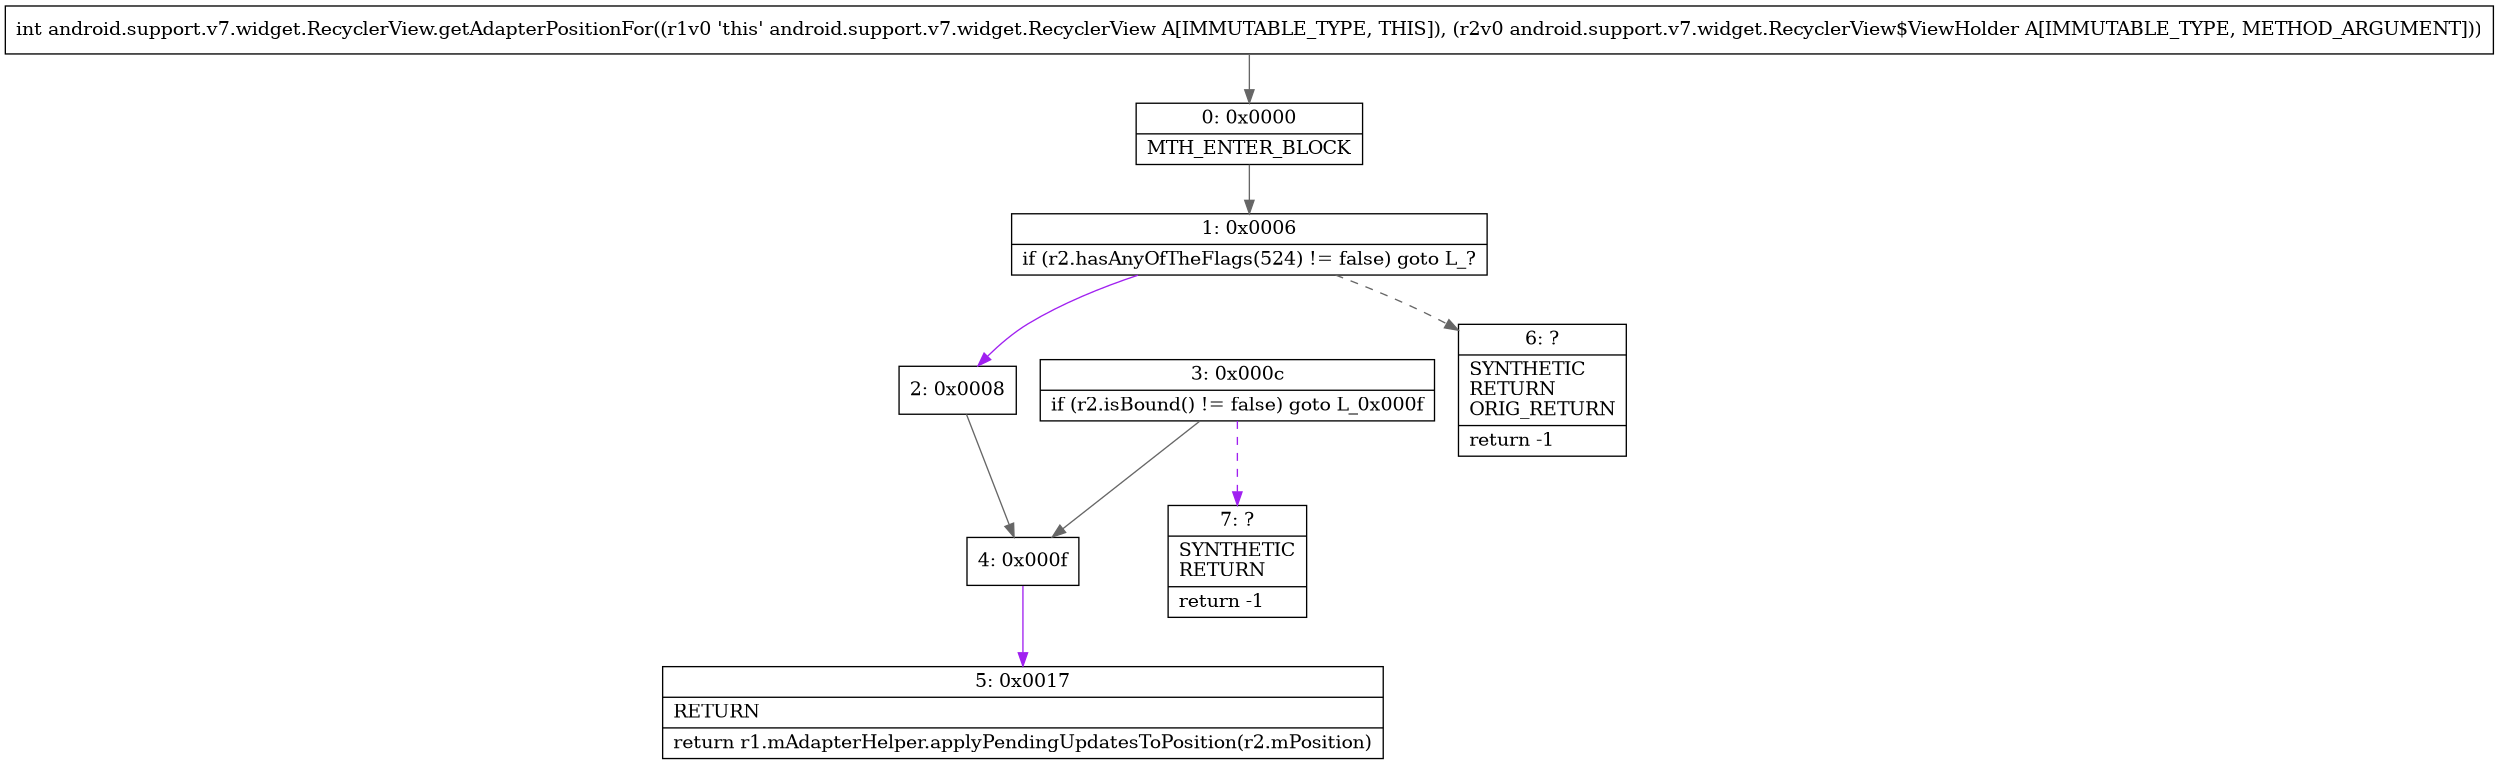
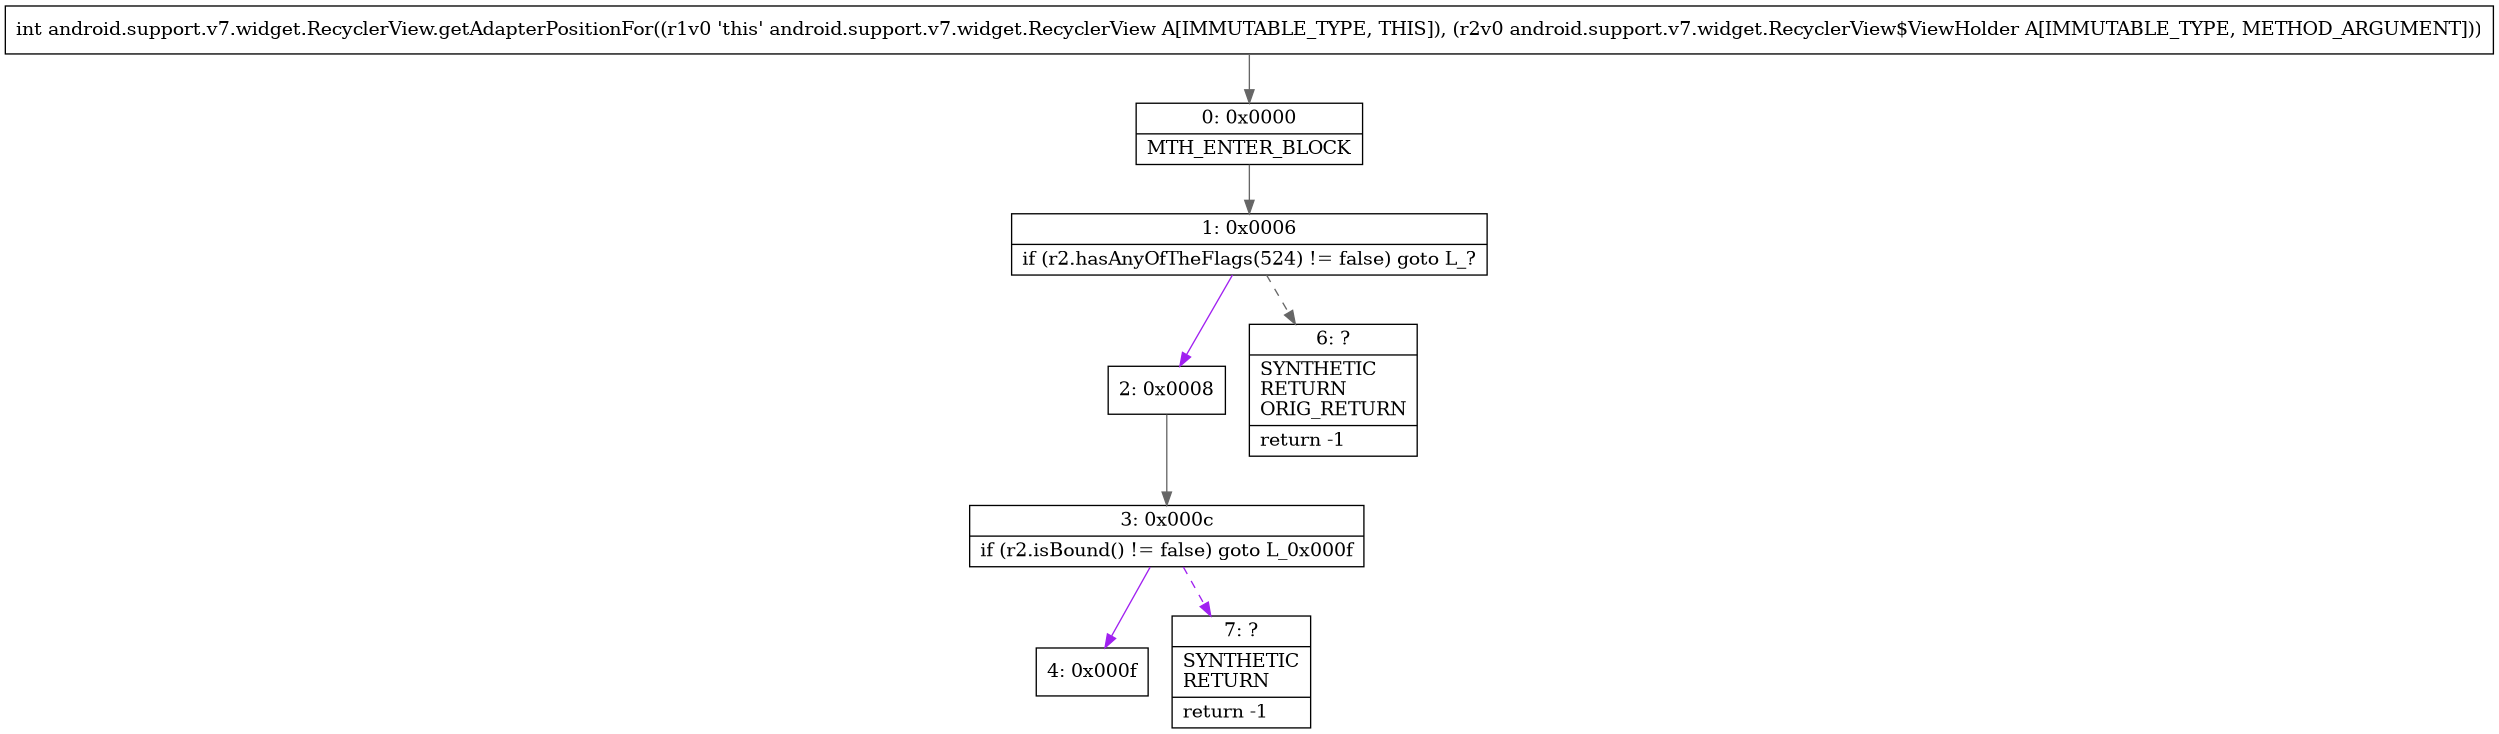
(988, 469) -> (1167, 453)
(1131, 475) -> (1131, 601)
(1023, 713) -> none
